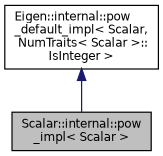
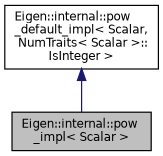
(82, 131) -> (82, 131)
